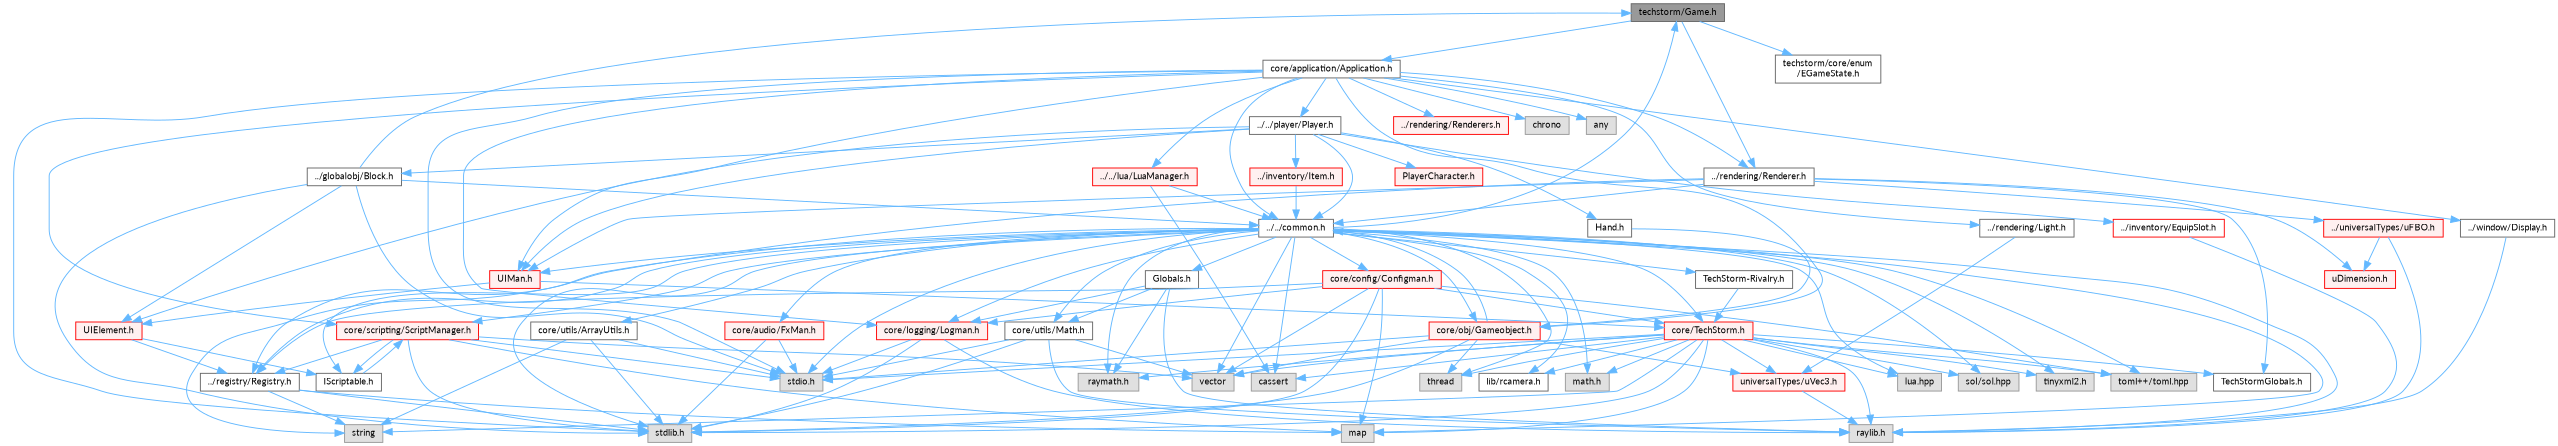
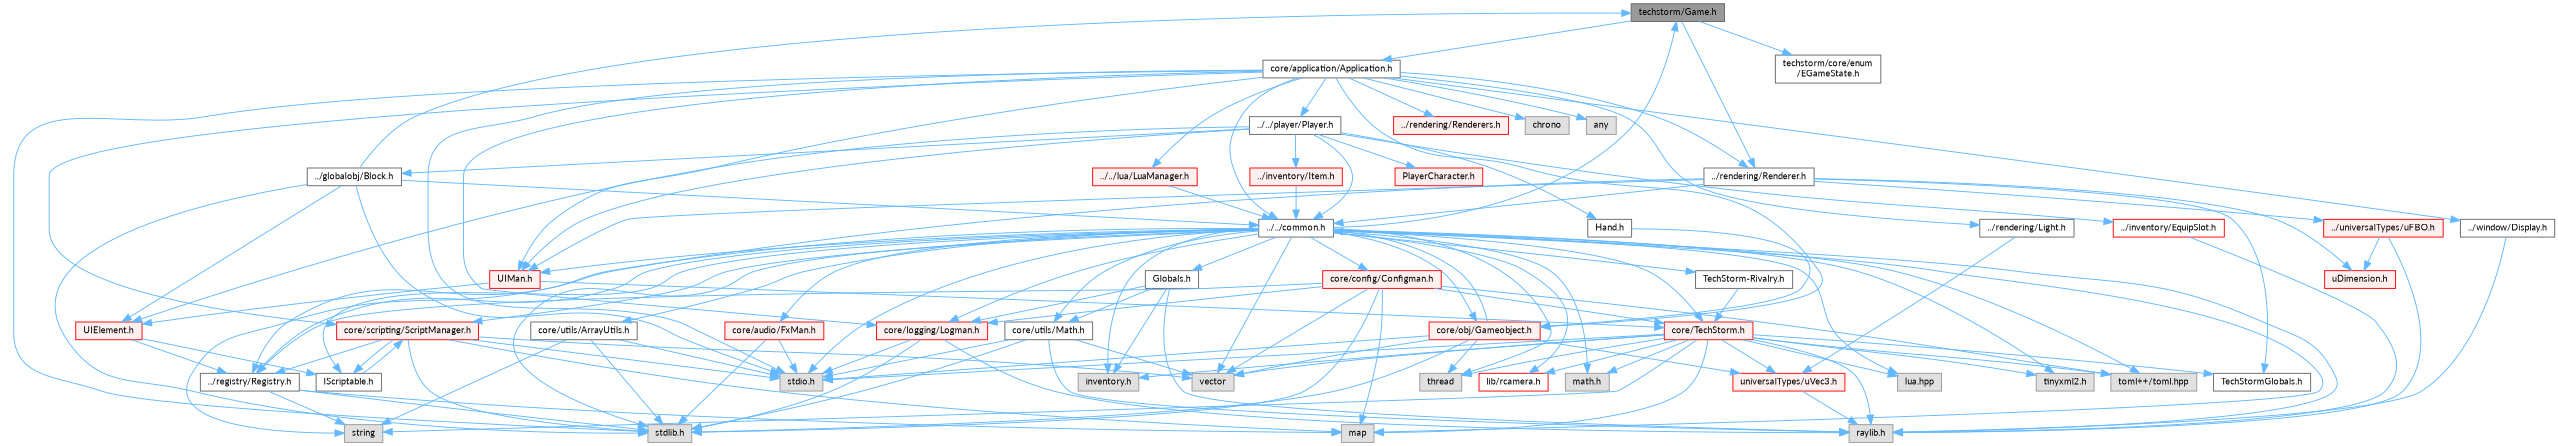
(1109, 382) -> (1109, 382)
(1274, 382) -> none
(1514, 382) -> (1514, 382)
(1989, 382) -> none
(1214, 426) -> none
